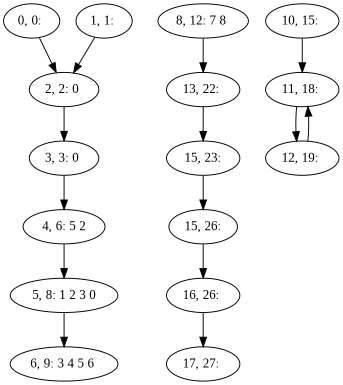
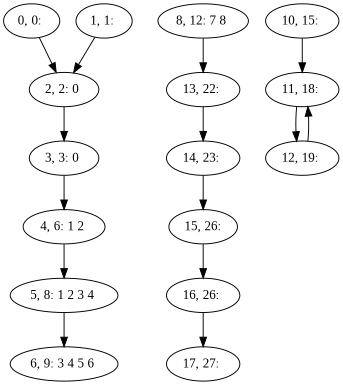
(203, 158) -> (203, 158)
(64, 227) -> (64, 227)
(64, 295) -> (64, 295)
